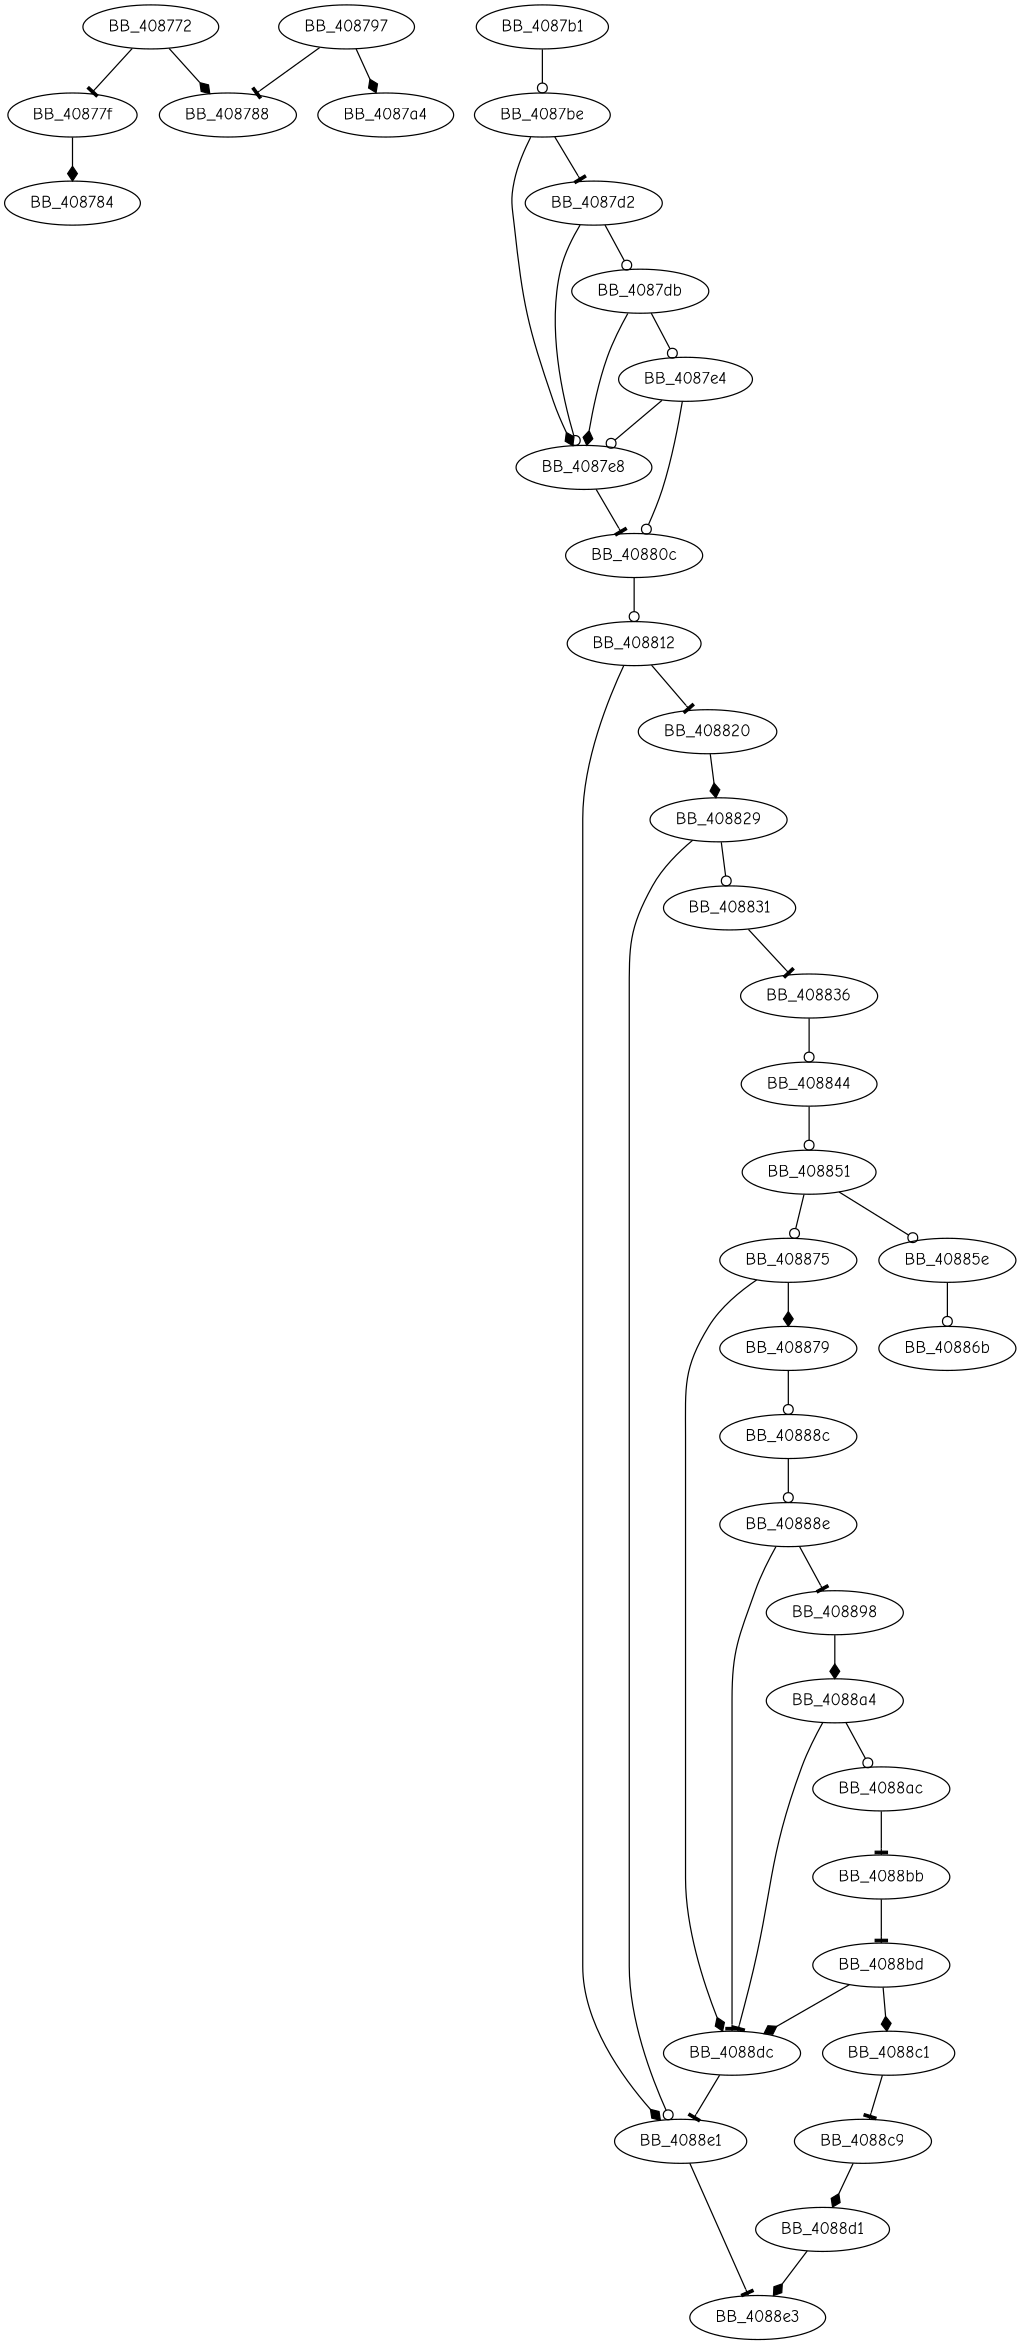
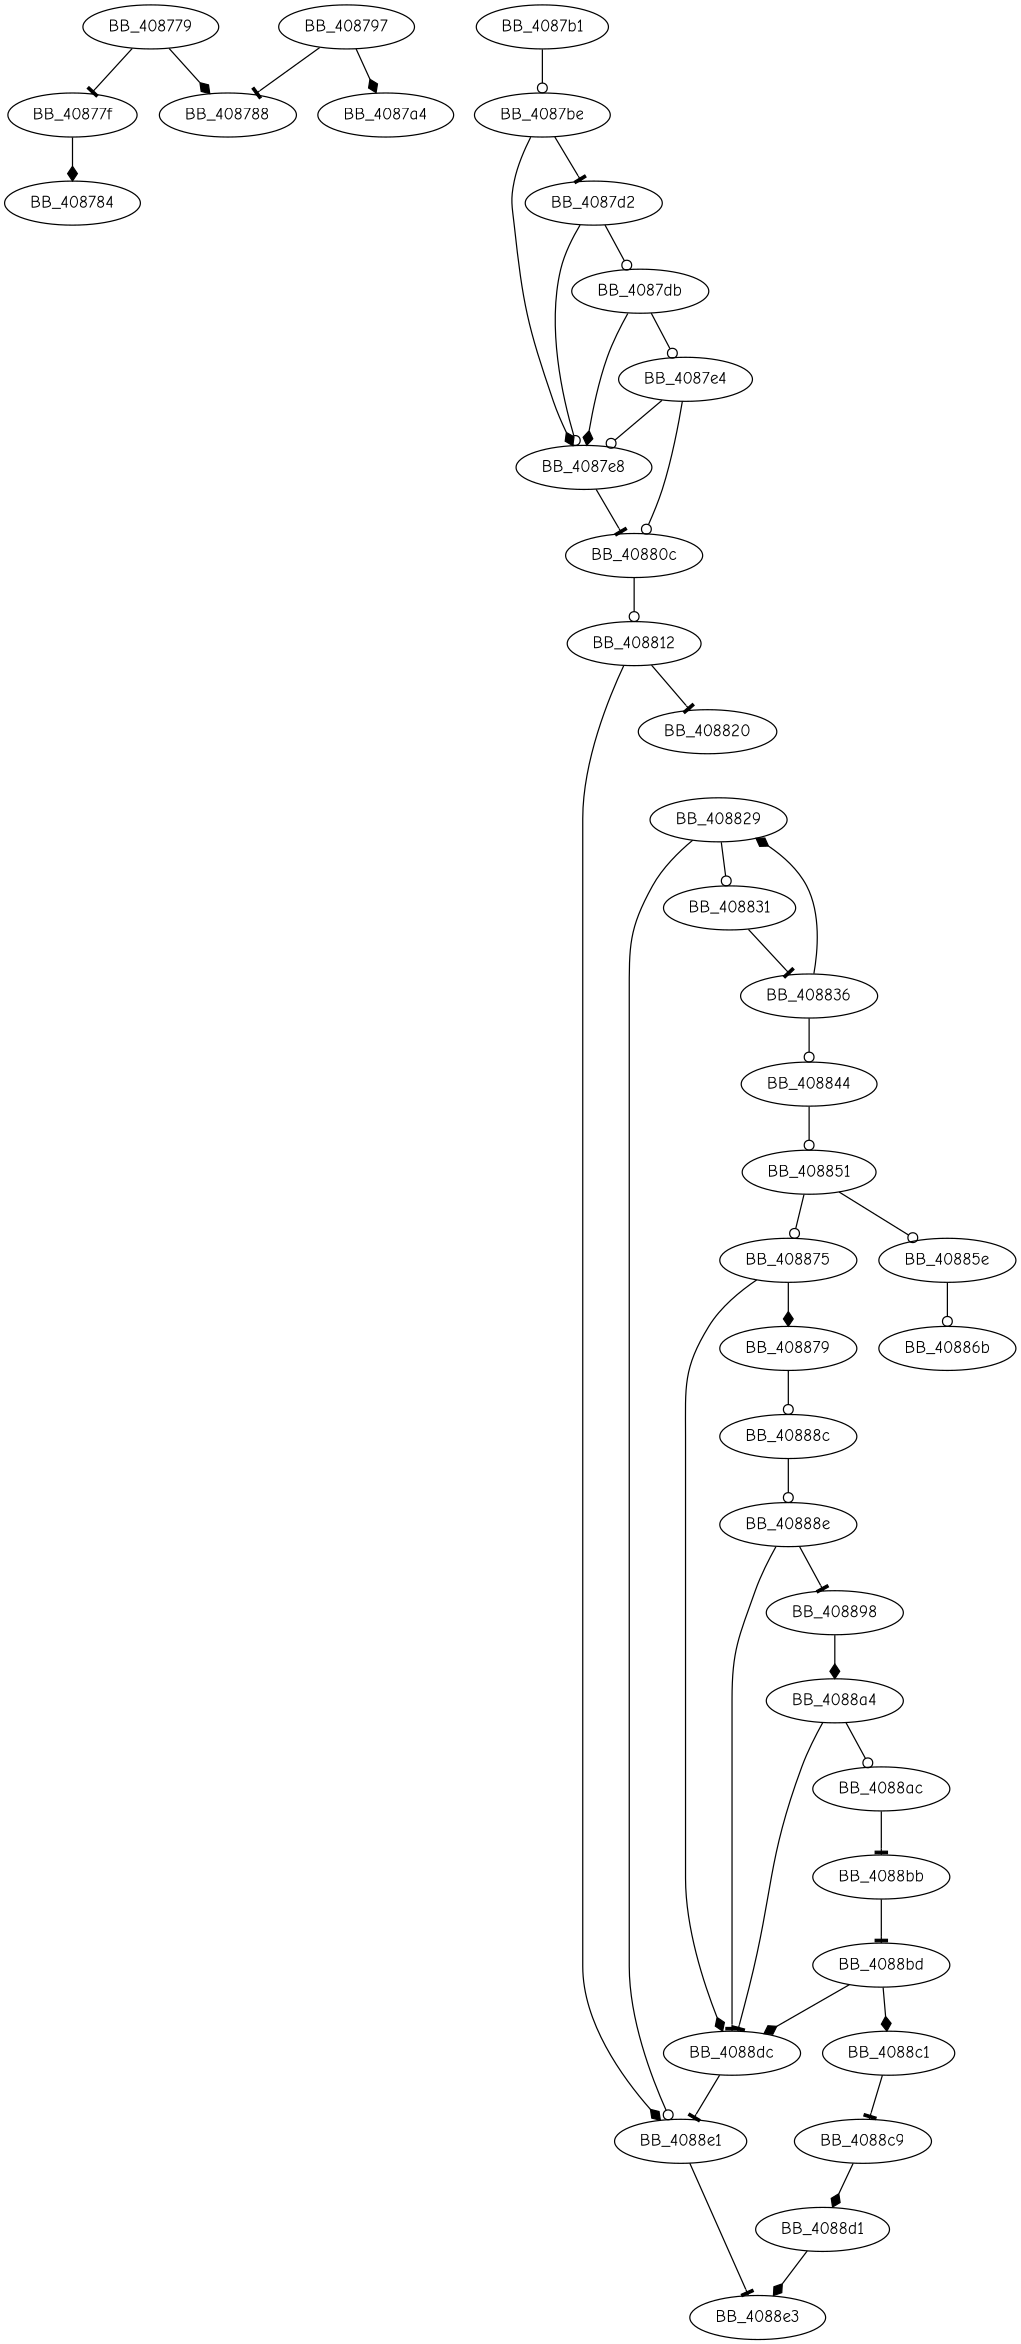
(151, 27) -> (151, 27)
(712, 769) -> (813, 902)
